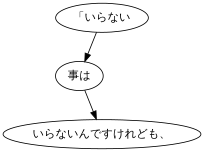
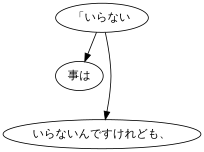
(89, 101) -> (111, 72)
